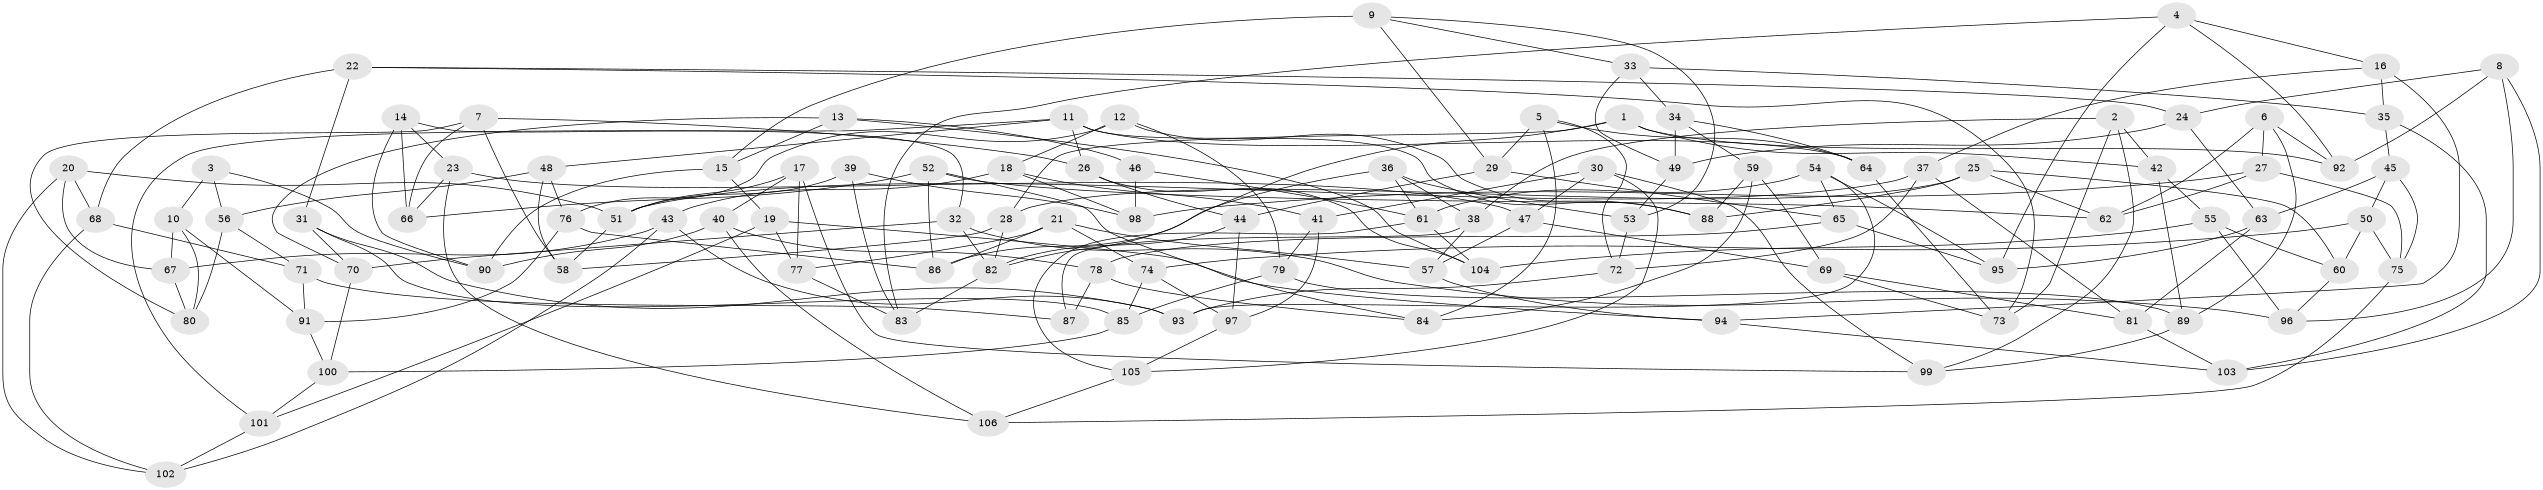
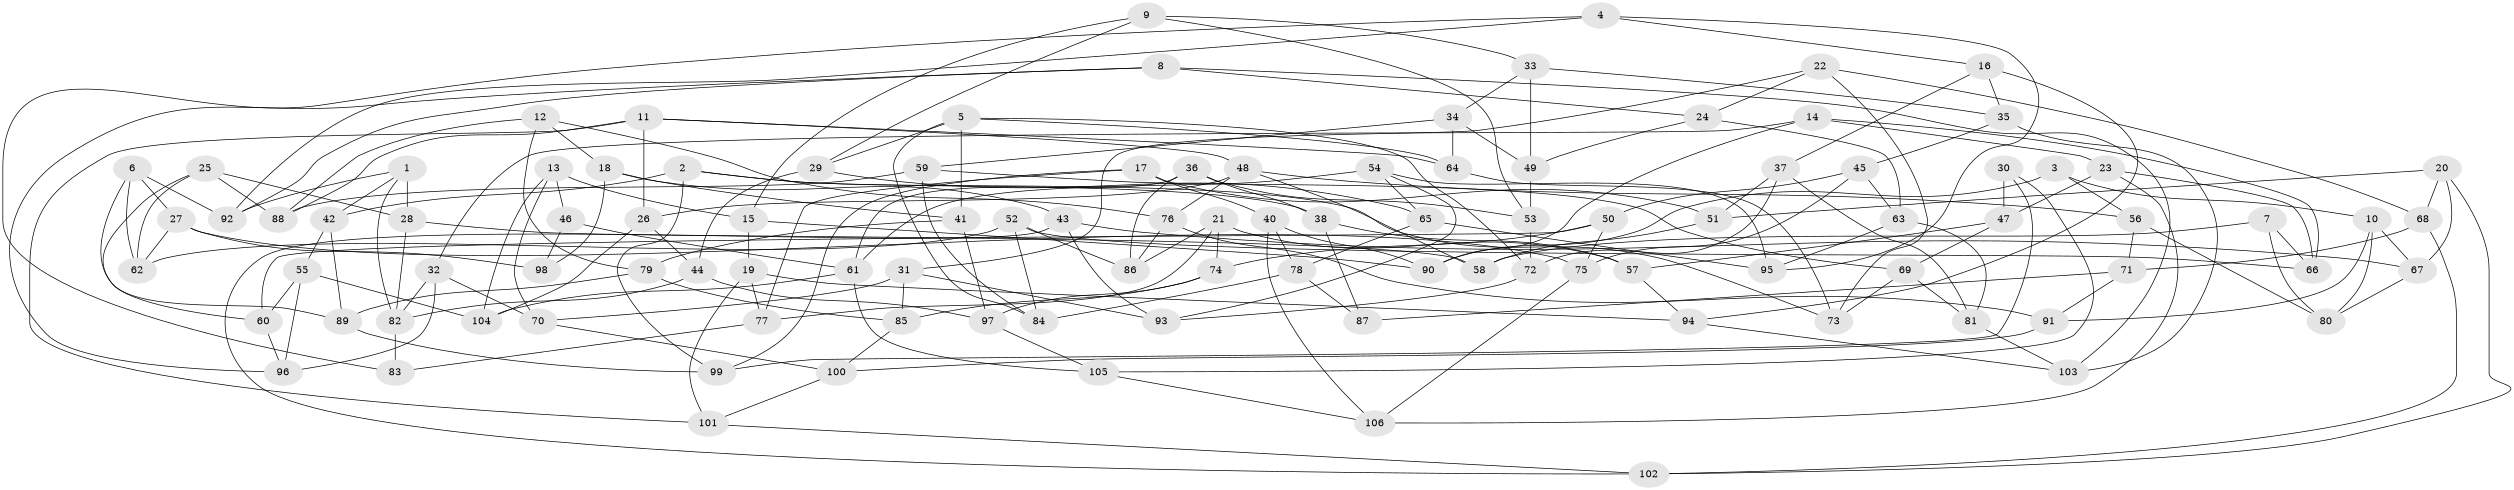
(712, 126) -> (861, 202)
(851, 169) -> none
(1500, 187) -> (961, 176)
